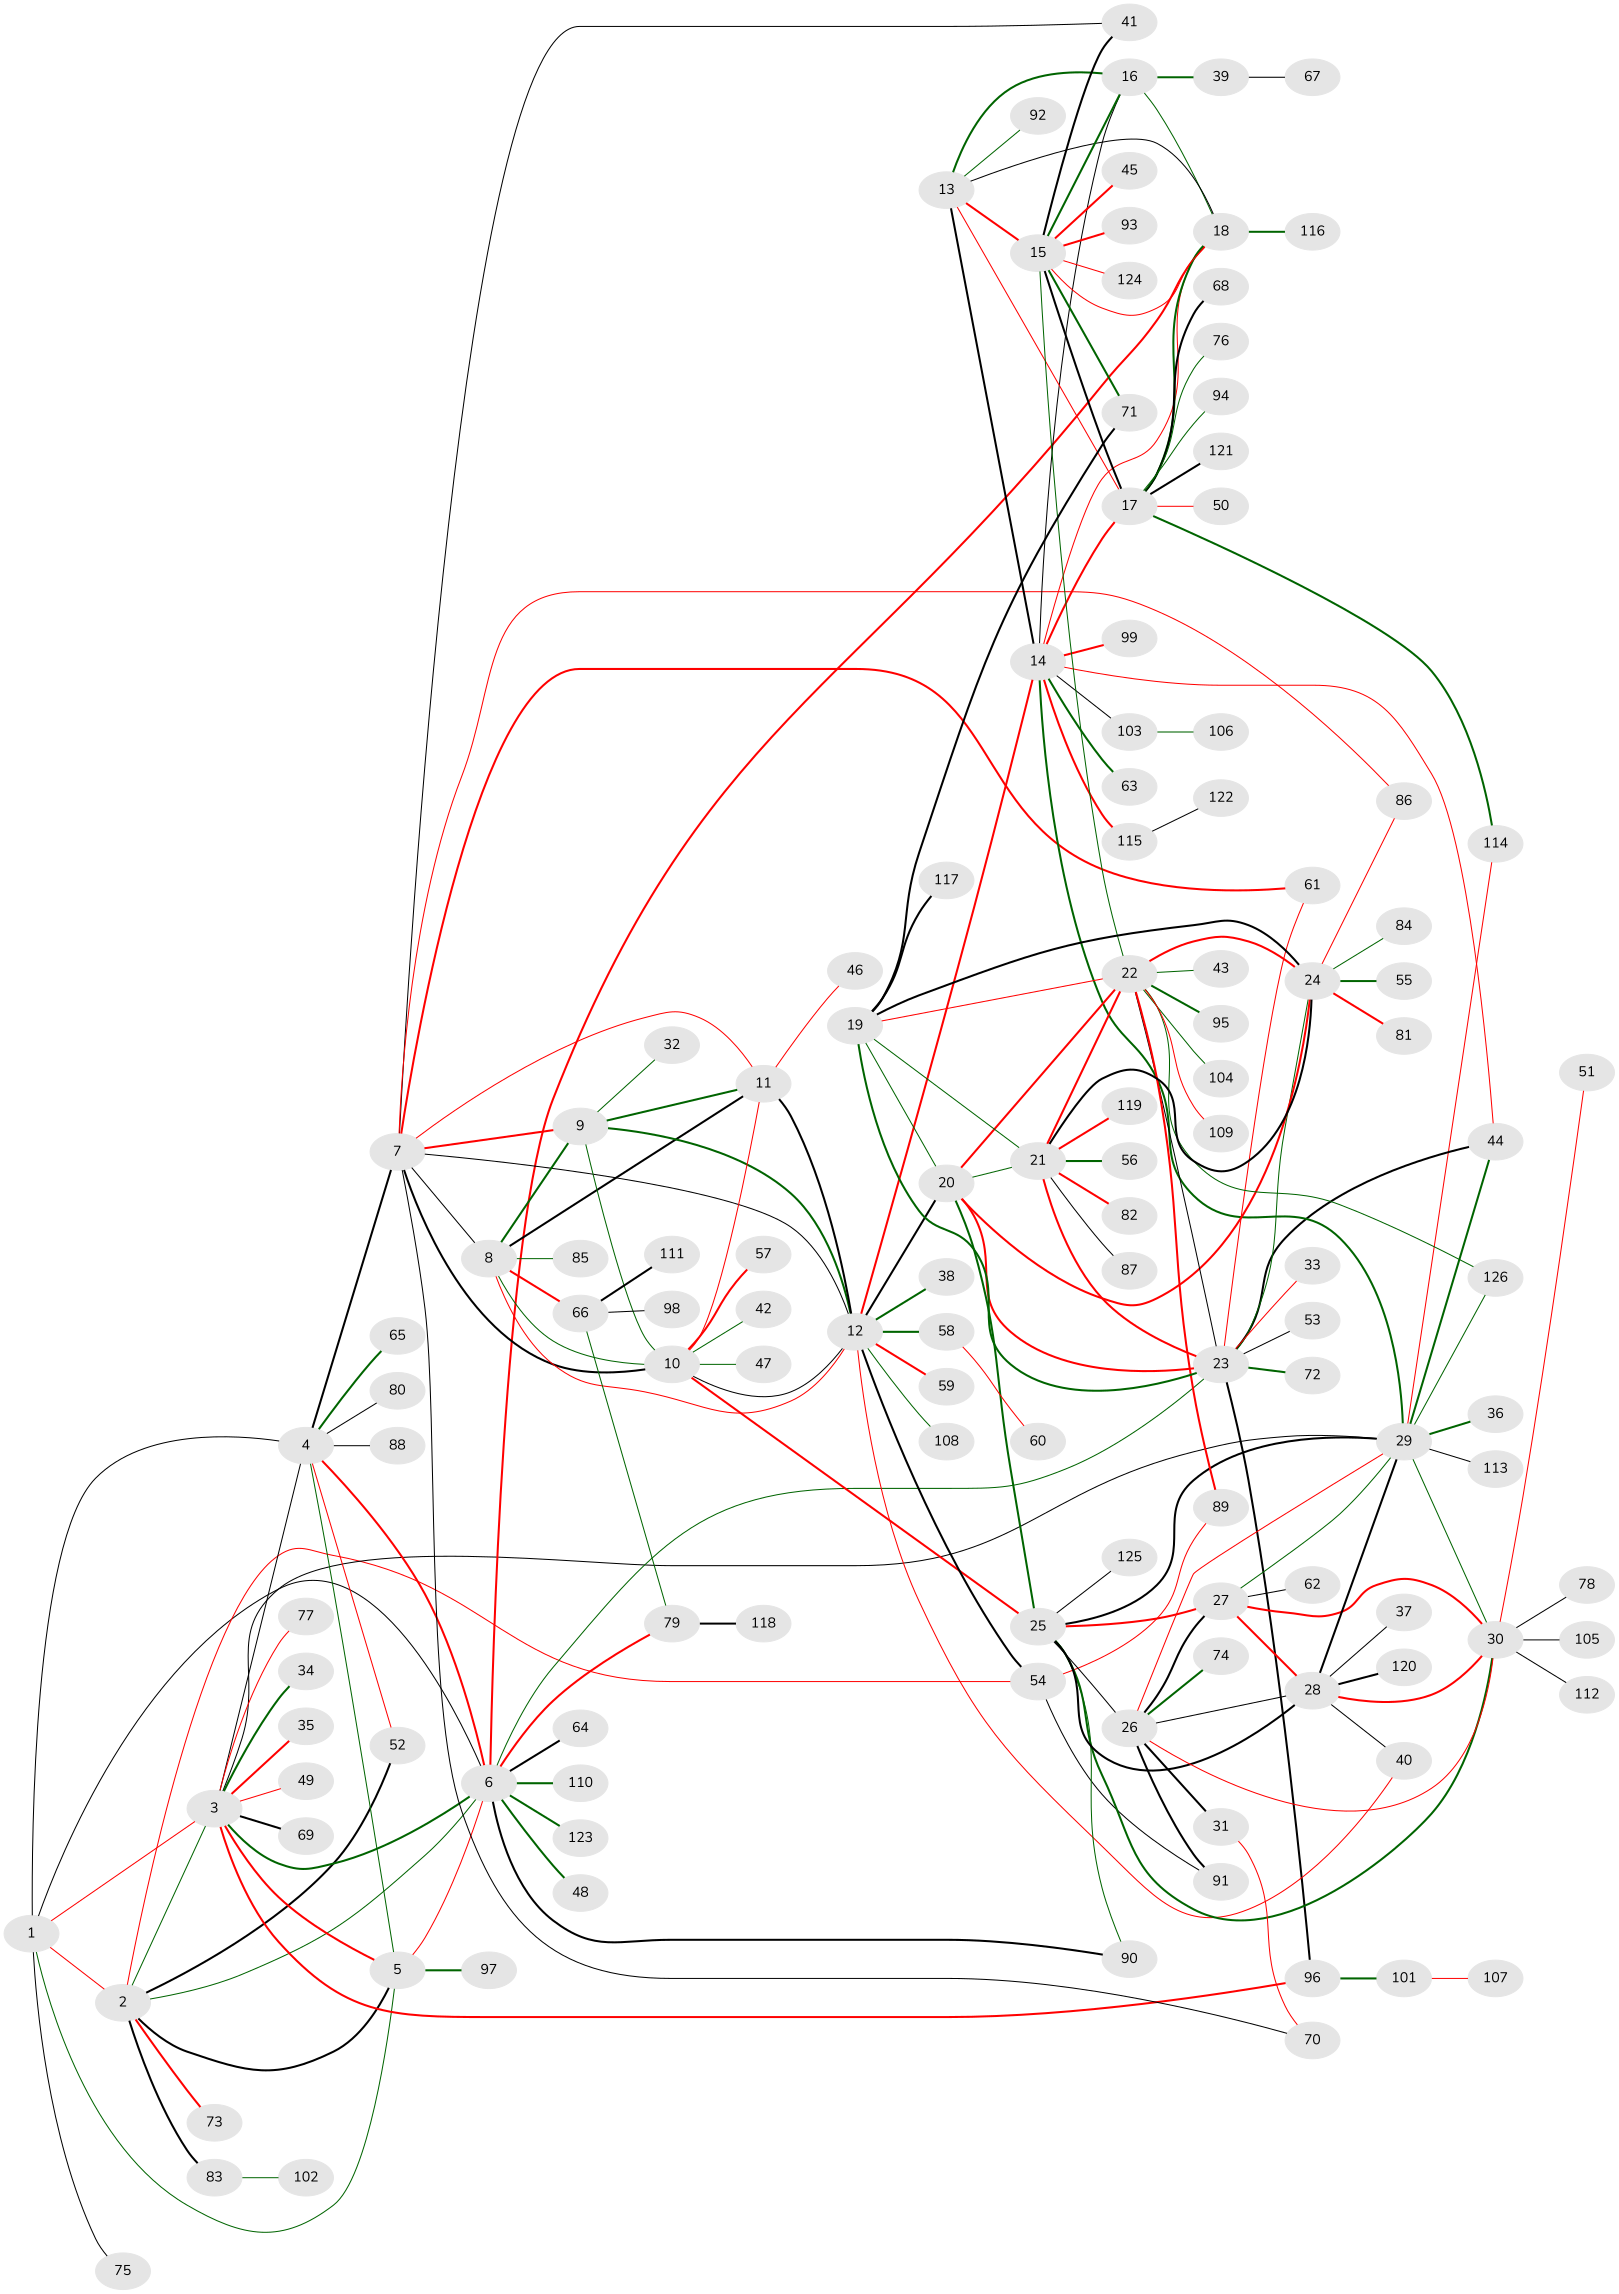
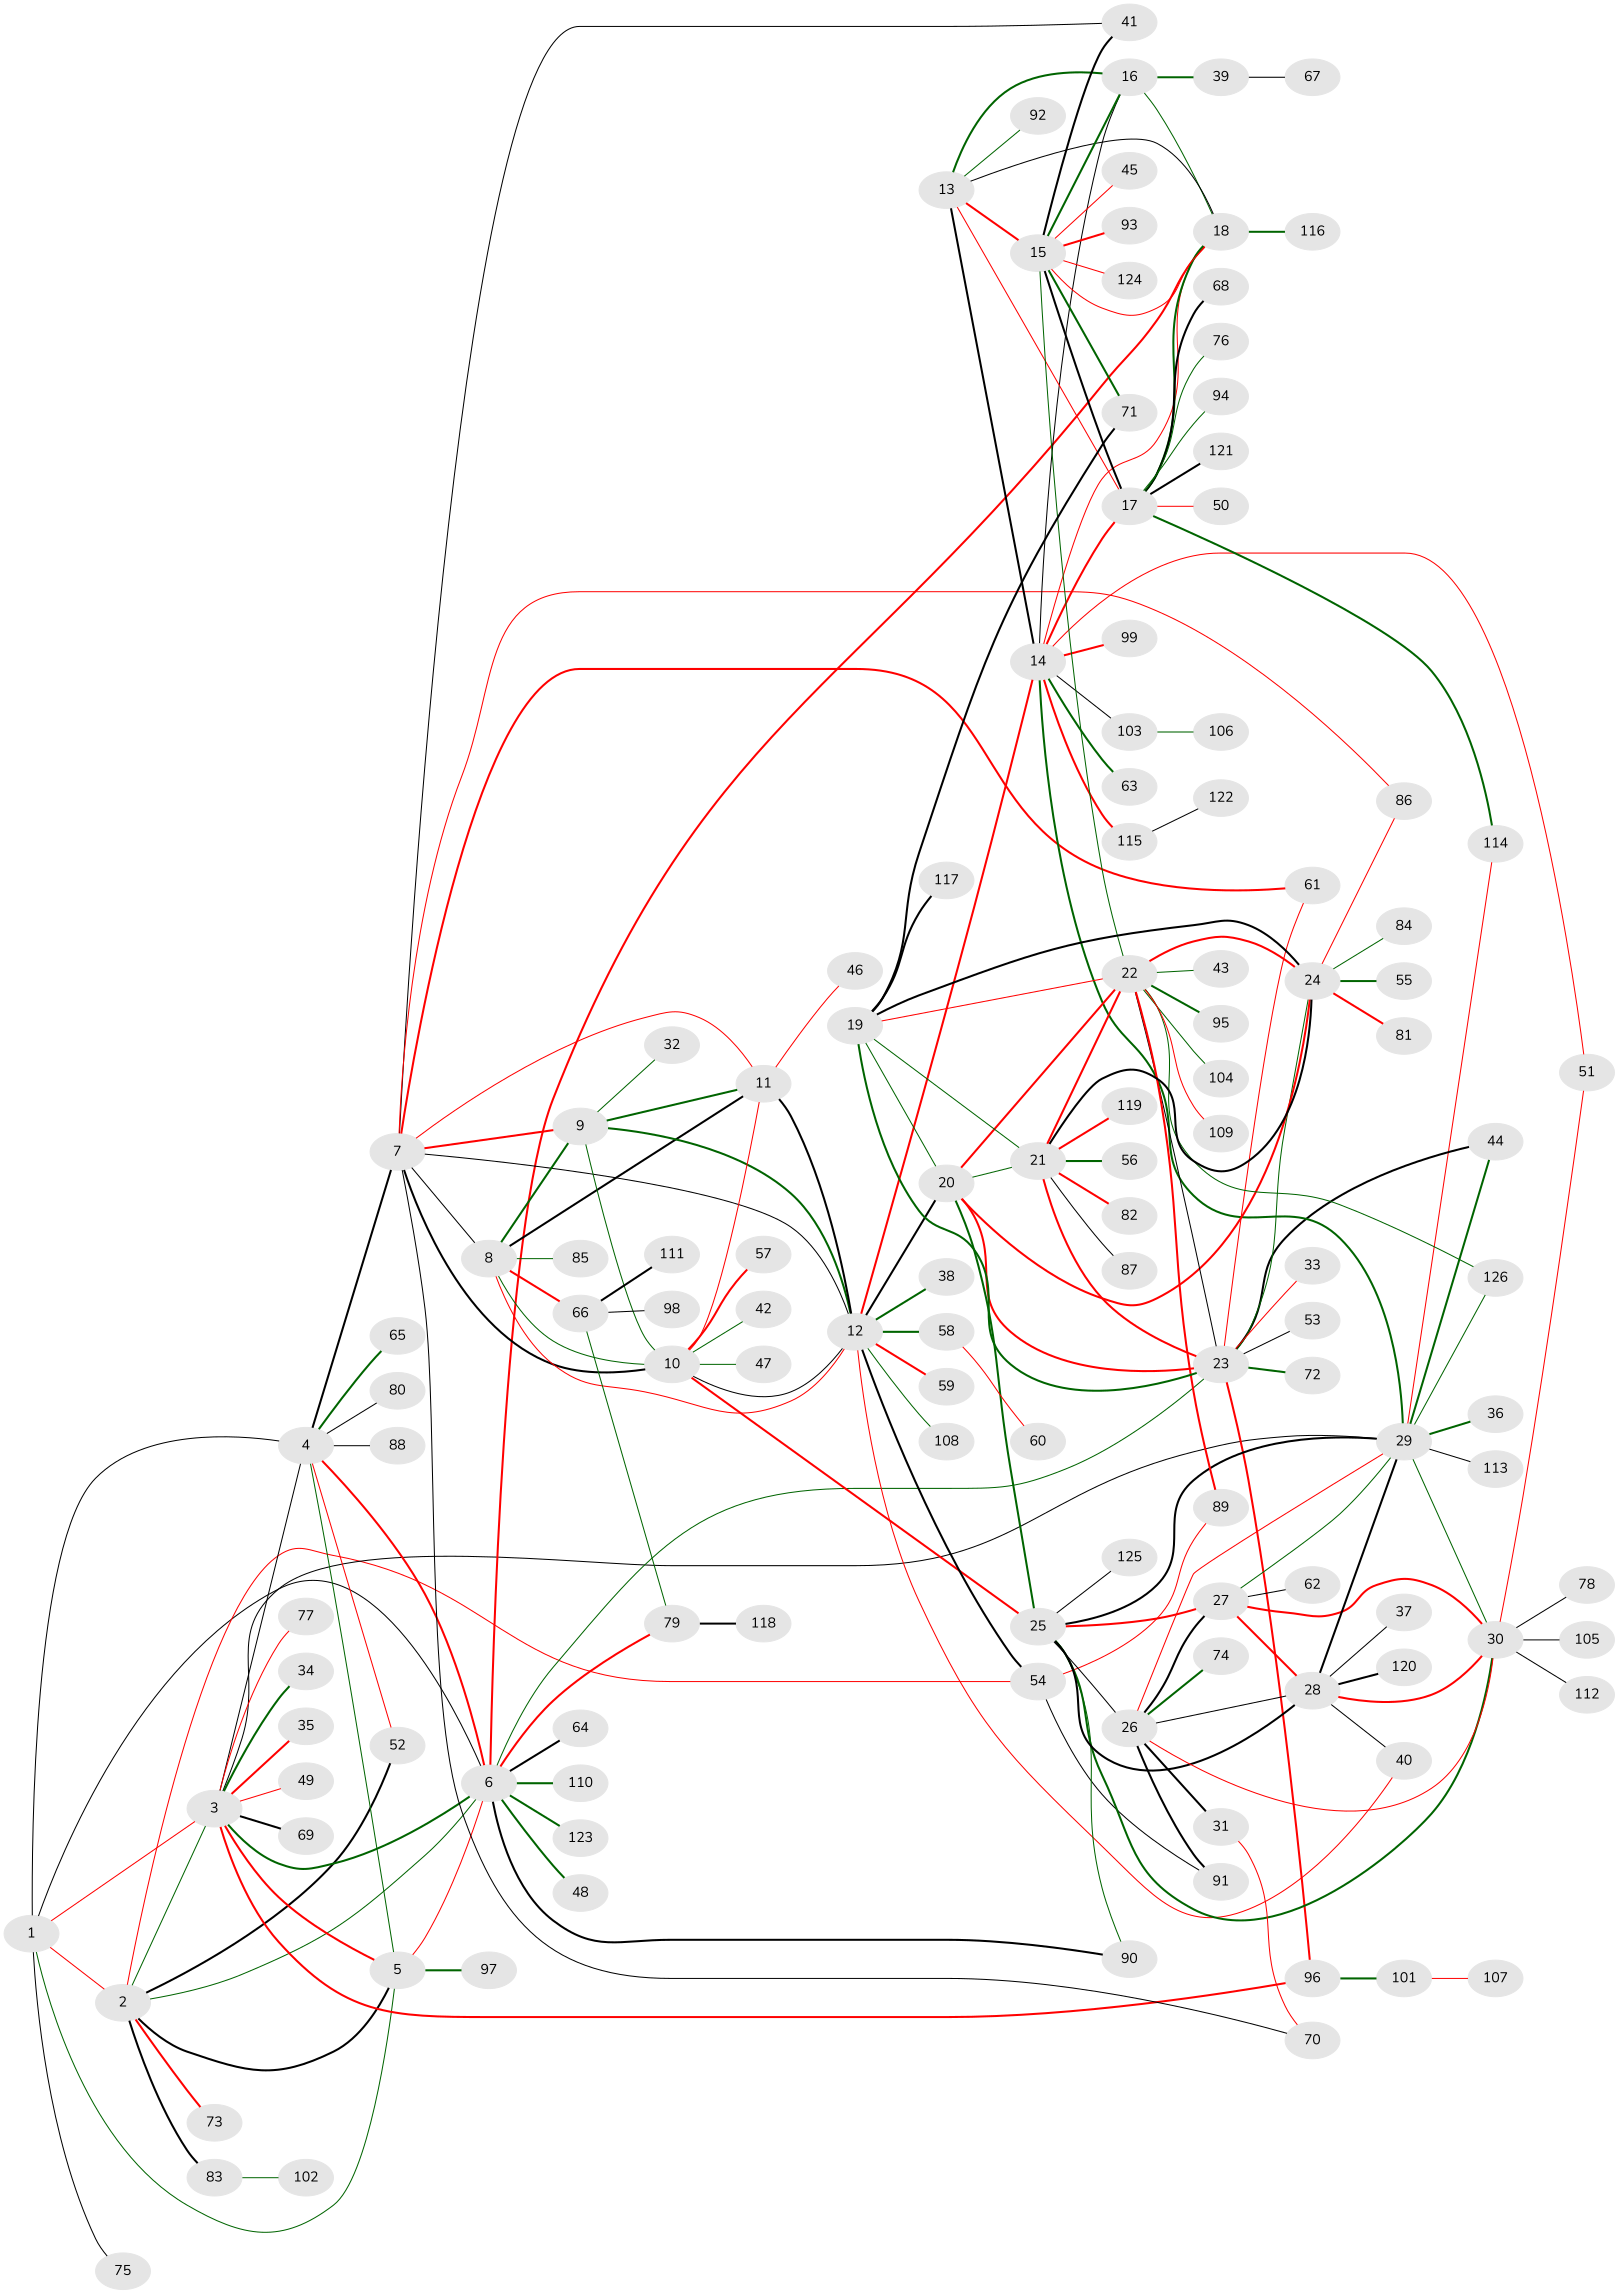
(1078, 217) -> (1078, 217)
(1418, 752) -> (1468, 606)
(1277, 1670) -> (1277, 1670)
